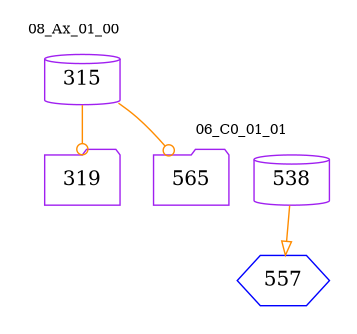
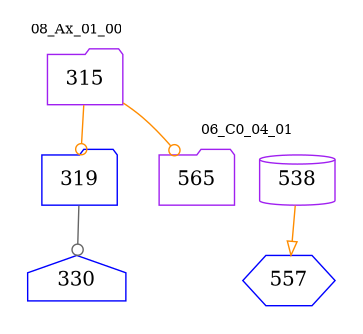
(82, 80) -> (85, 80)
(241, 131) -> (247, 131)
(82, 180) -> (80, 180)
none -> (77, 281)
